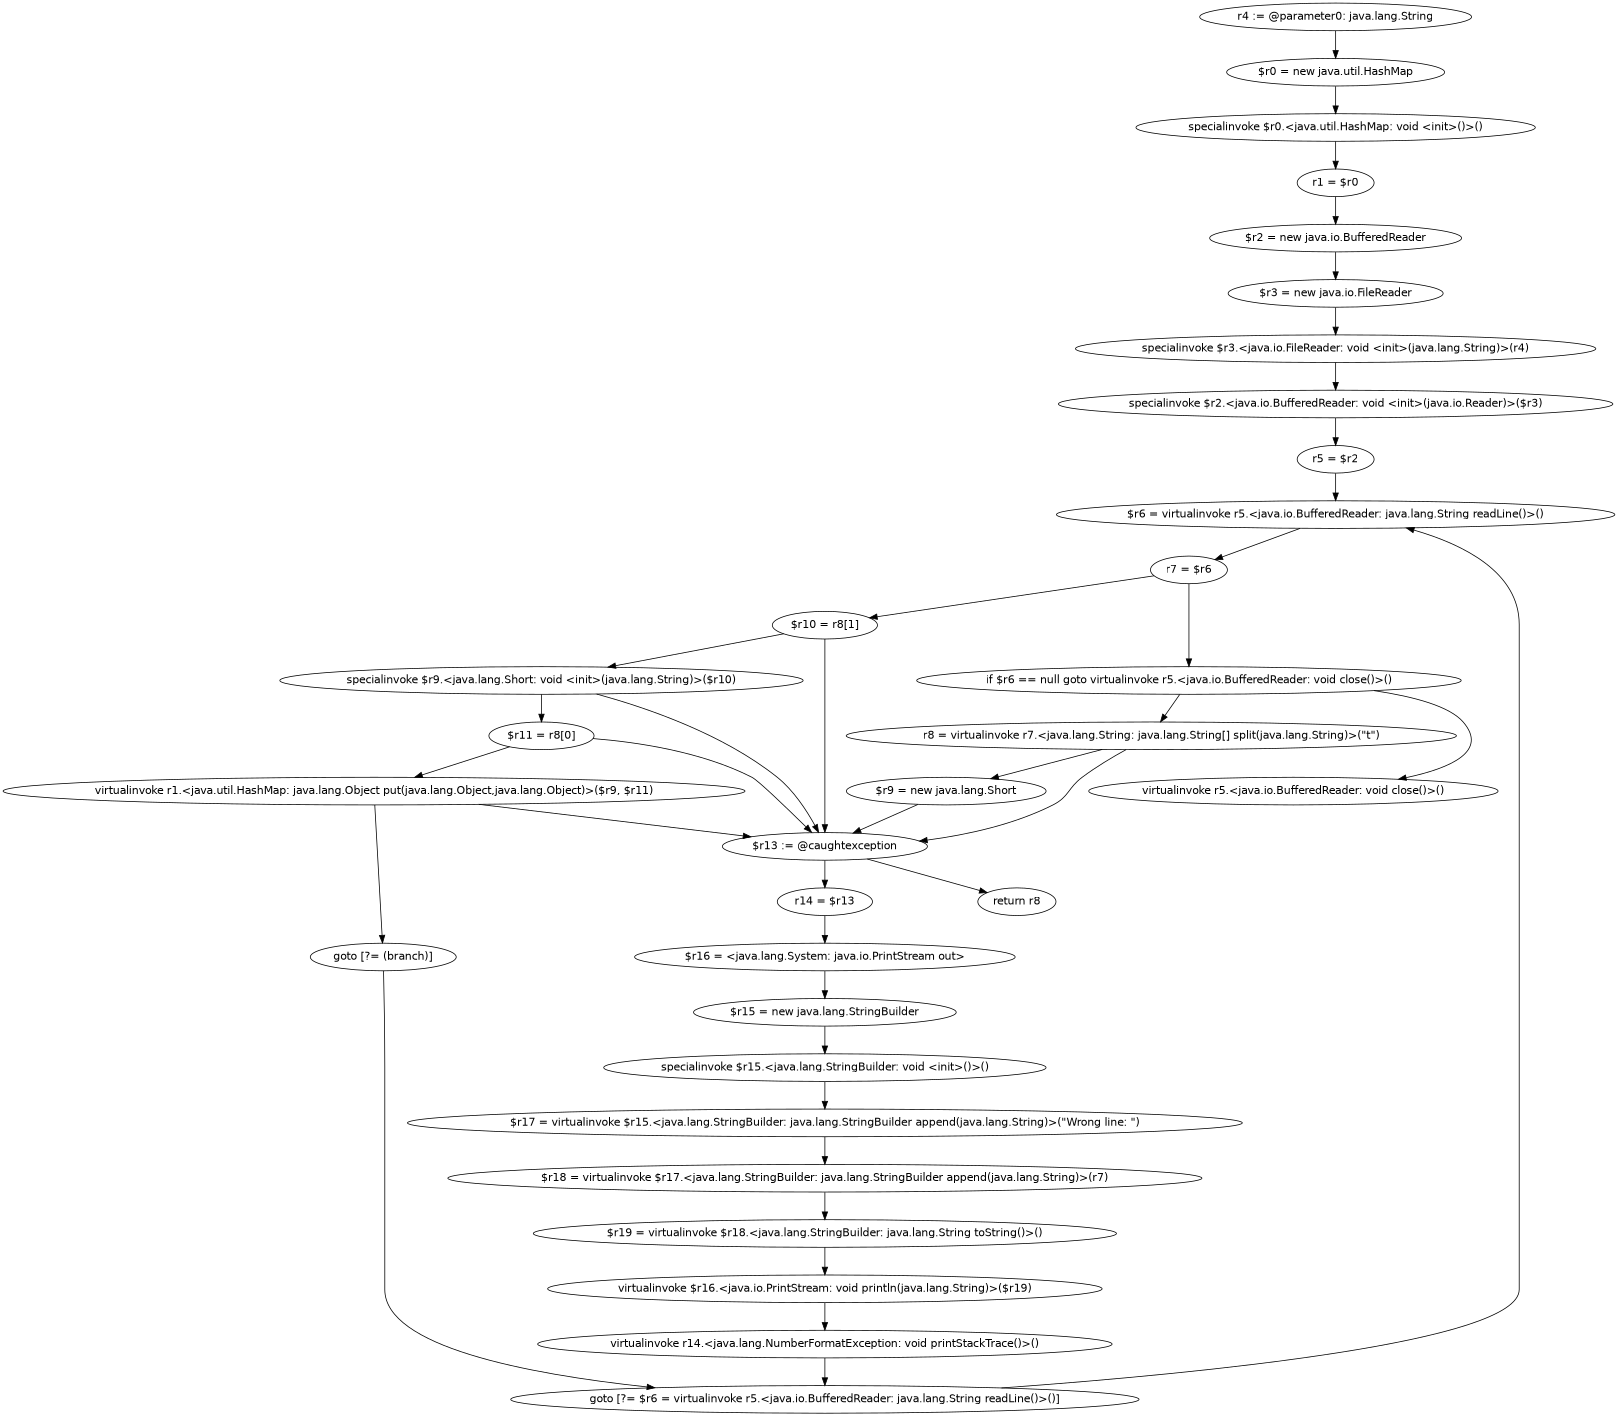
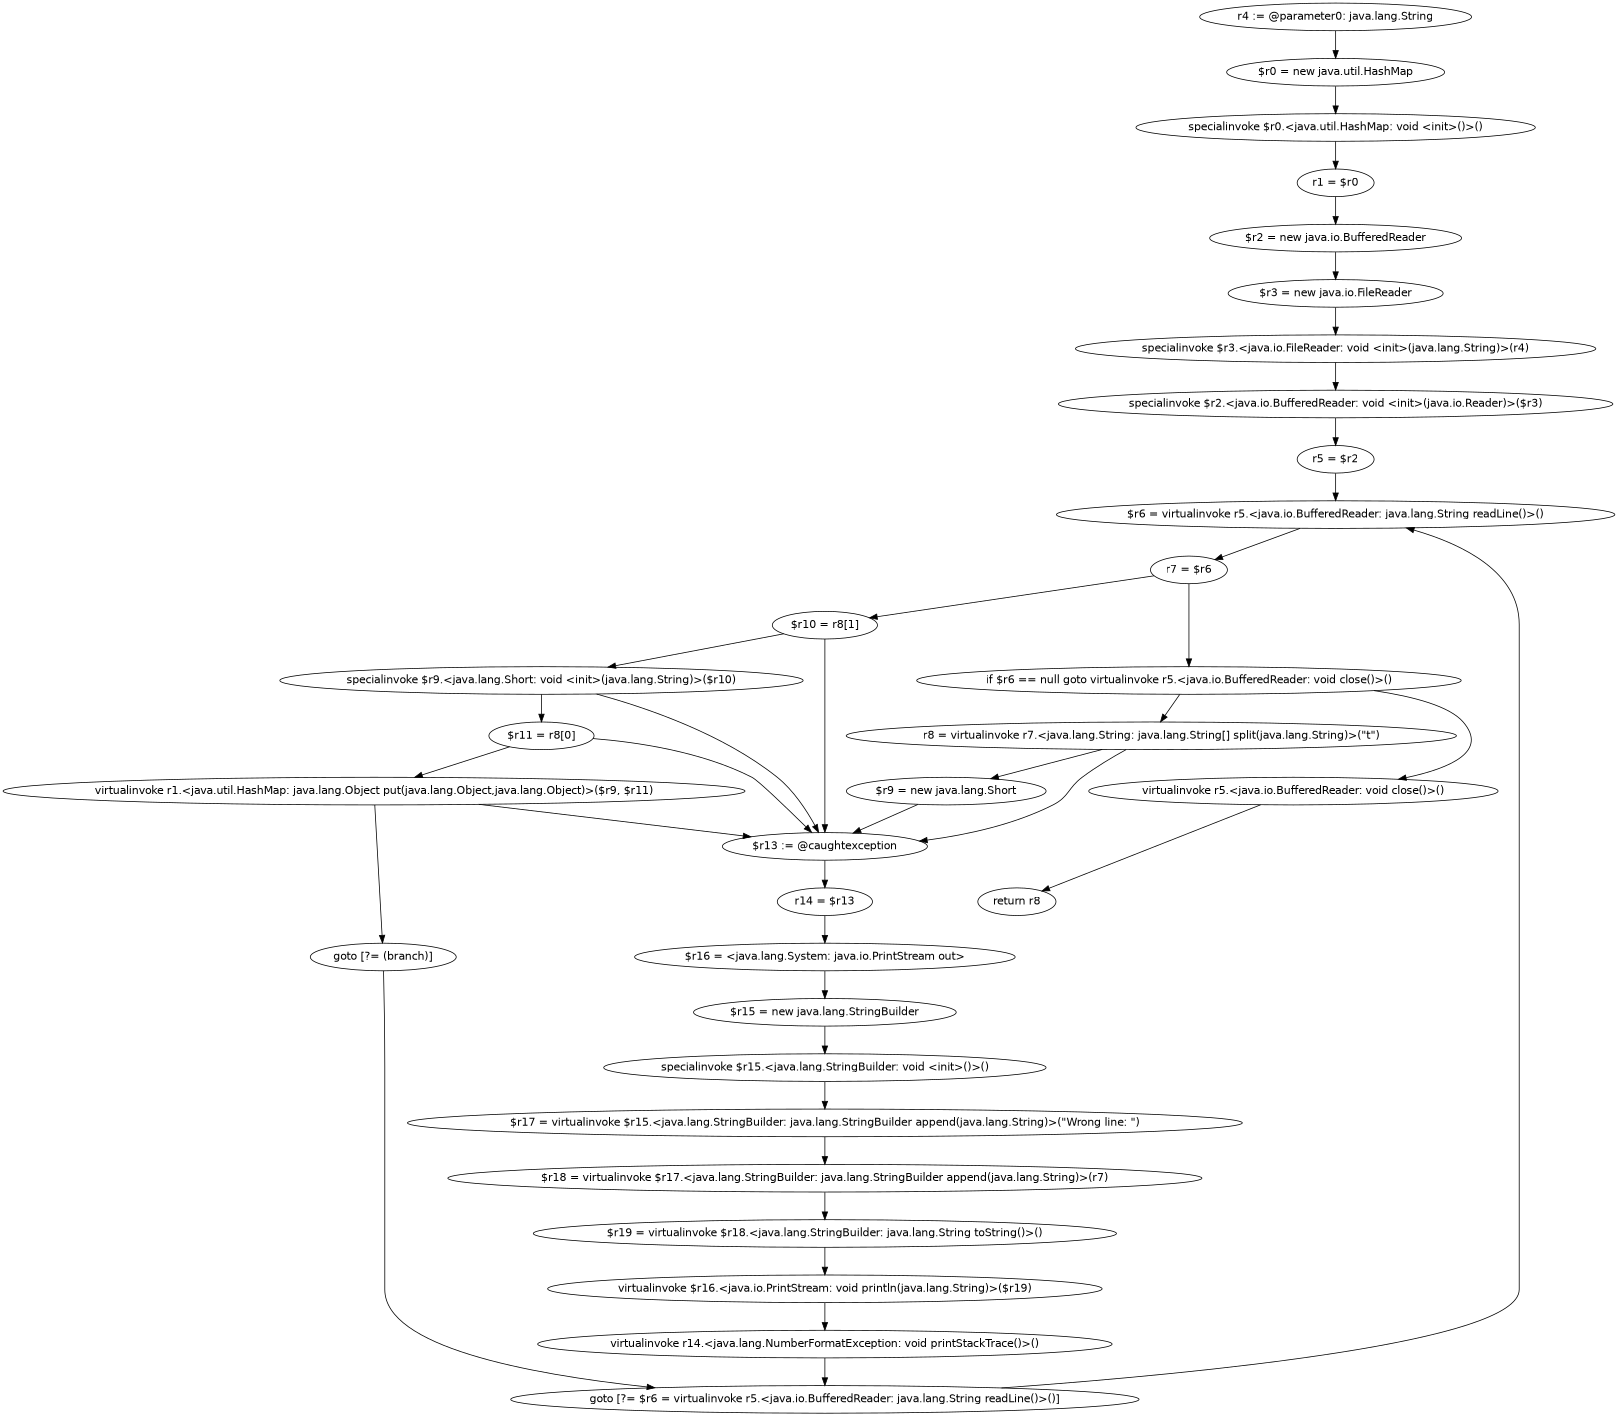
(924, 875) -> (1155, 846)
